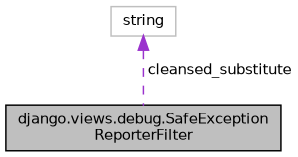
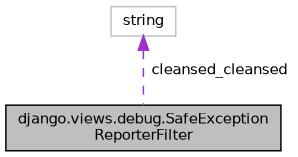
(218, 71) -> (218, 71)
